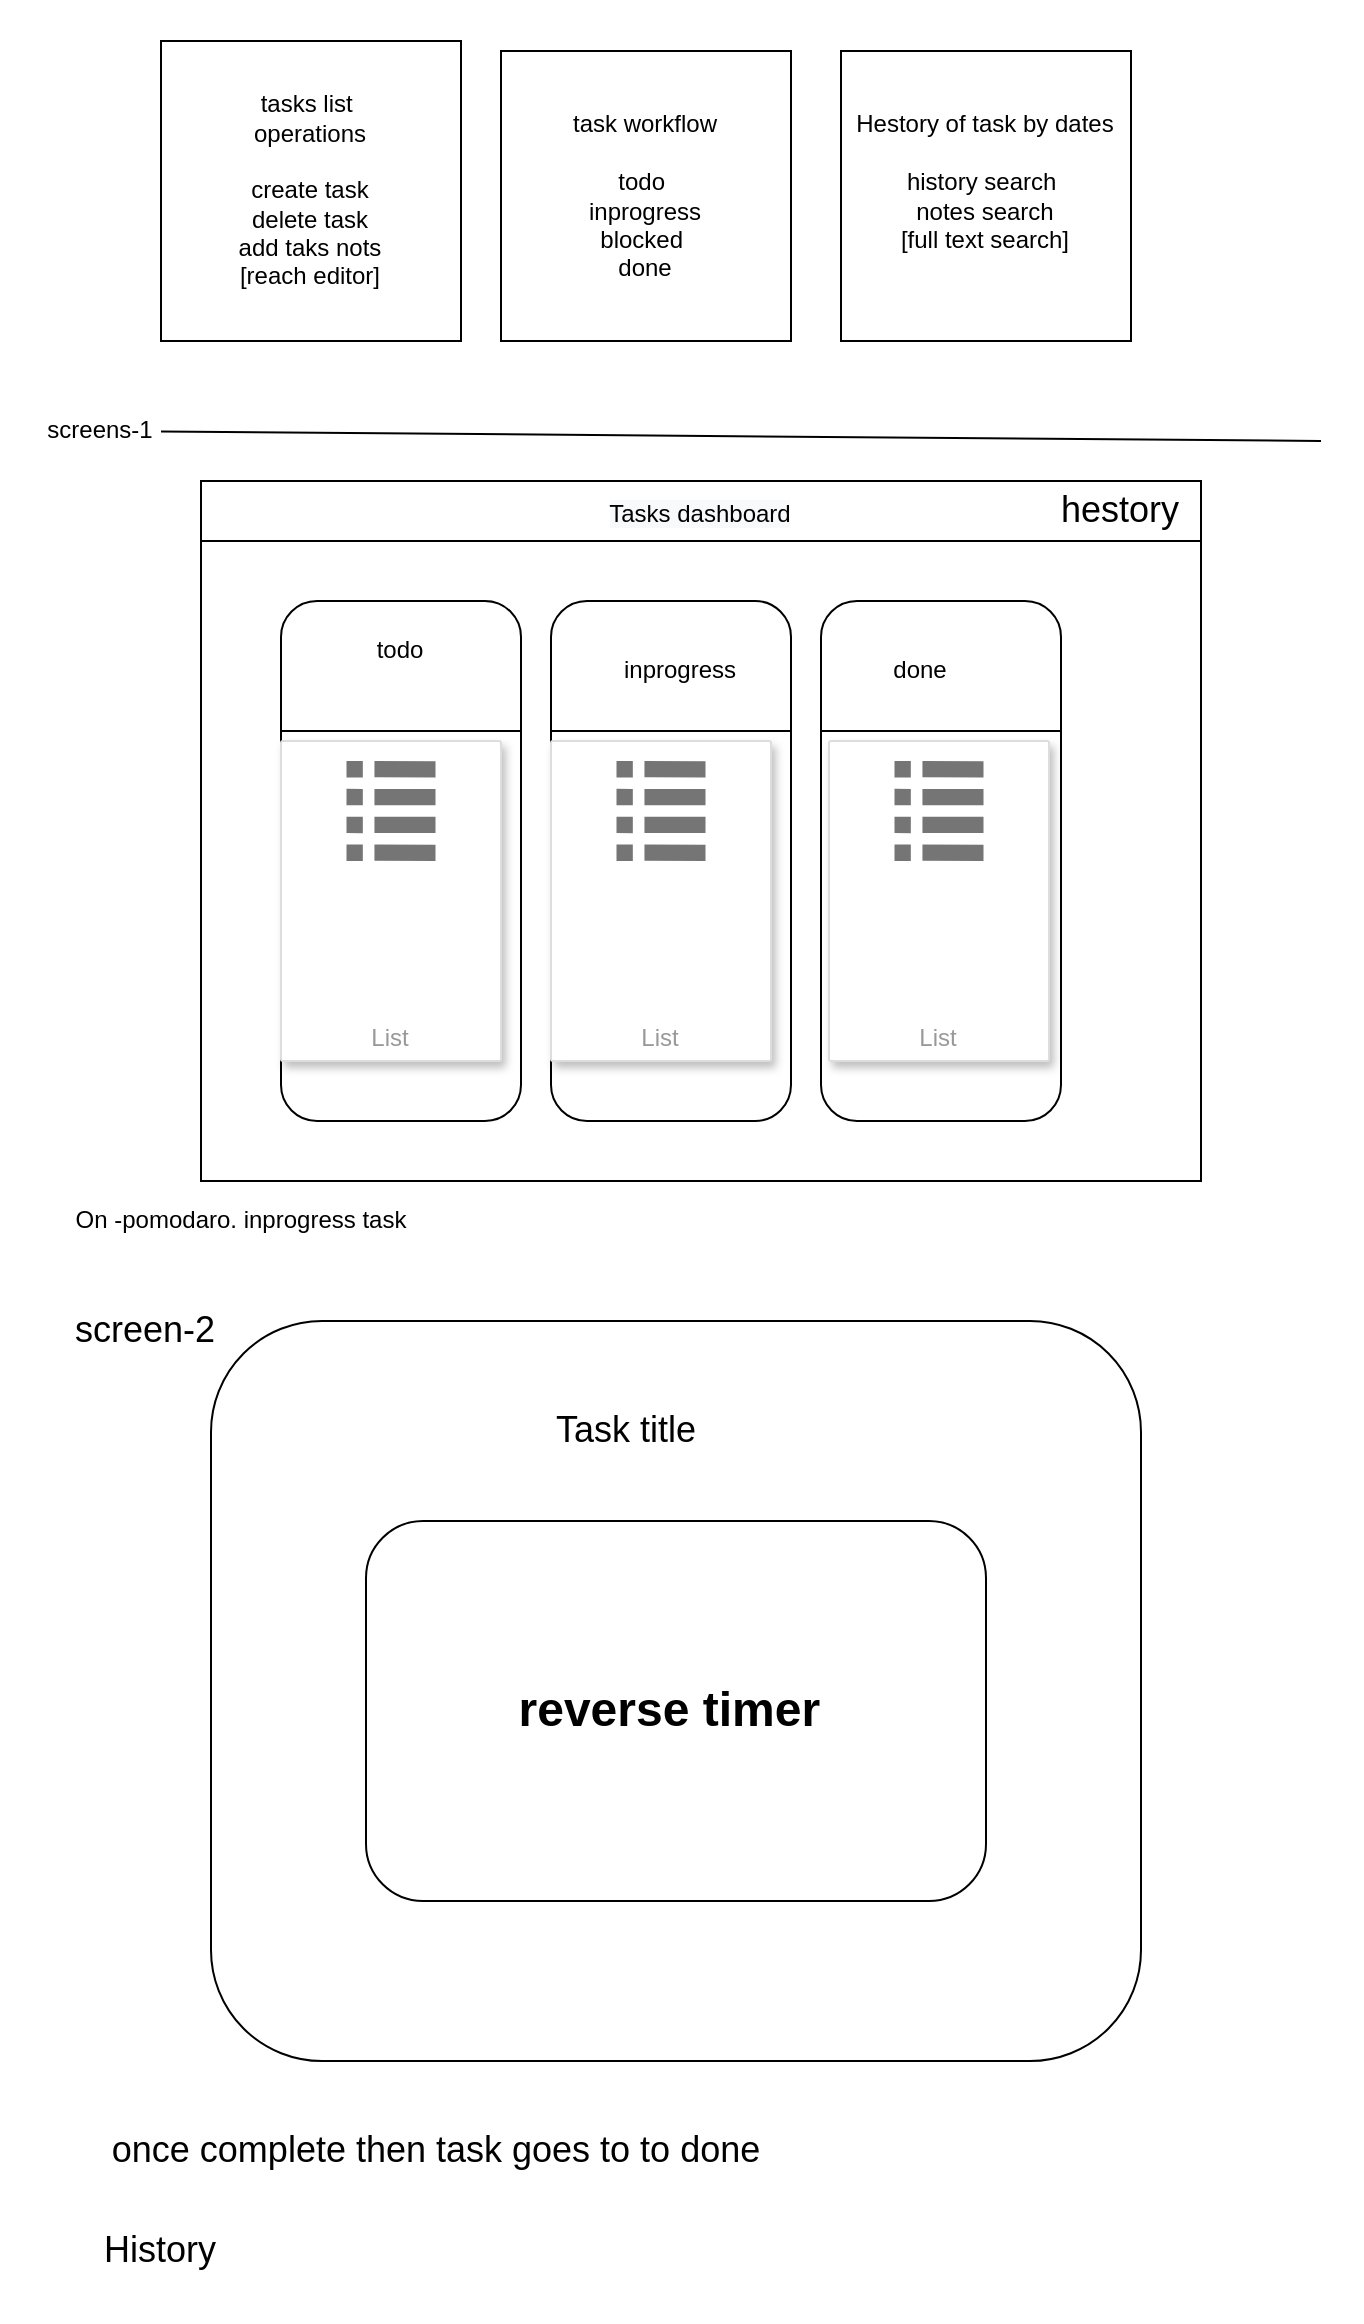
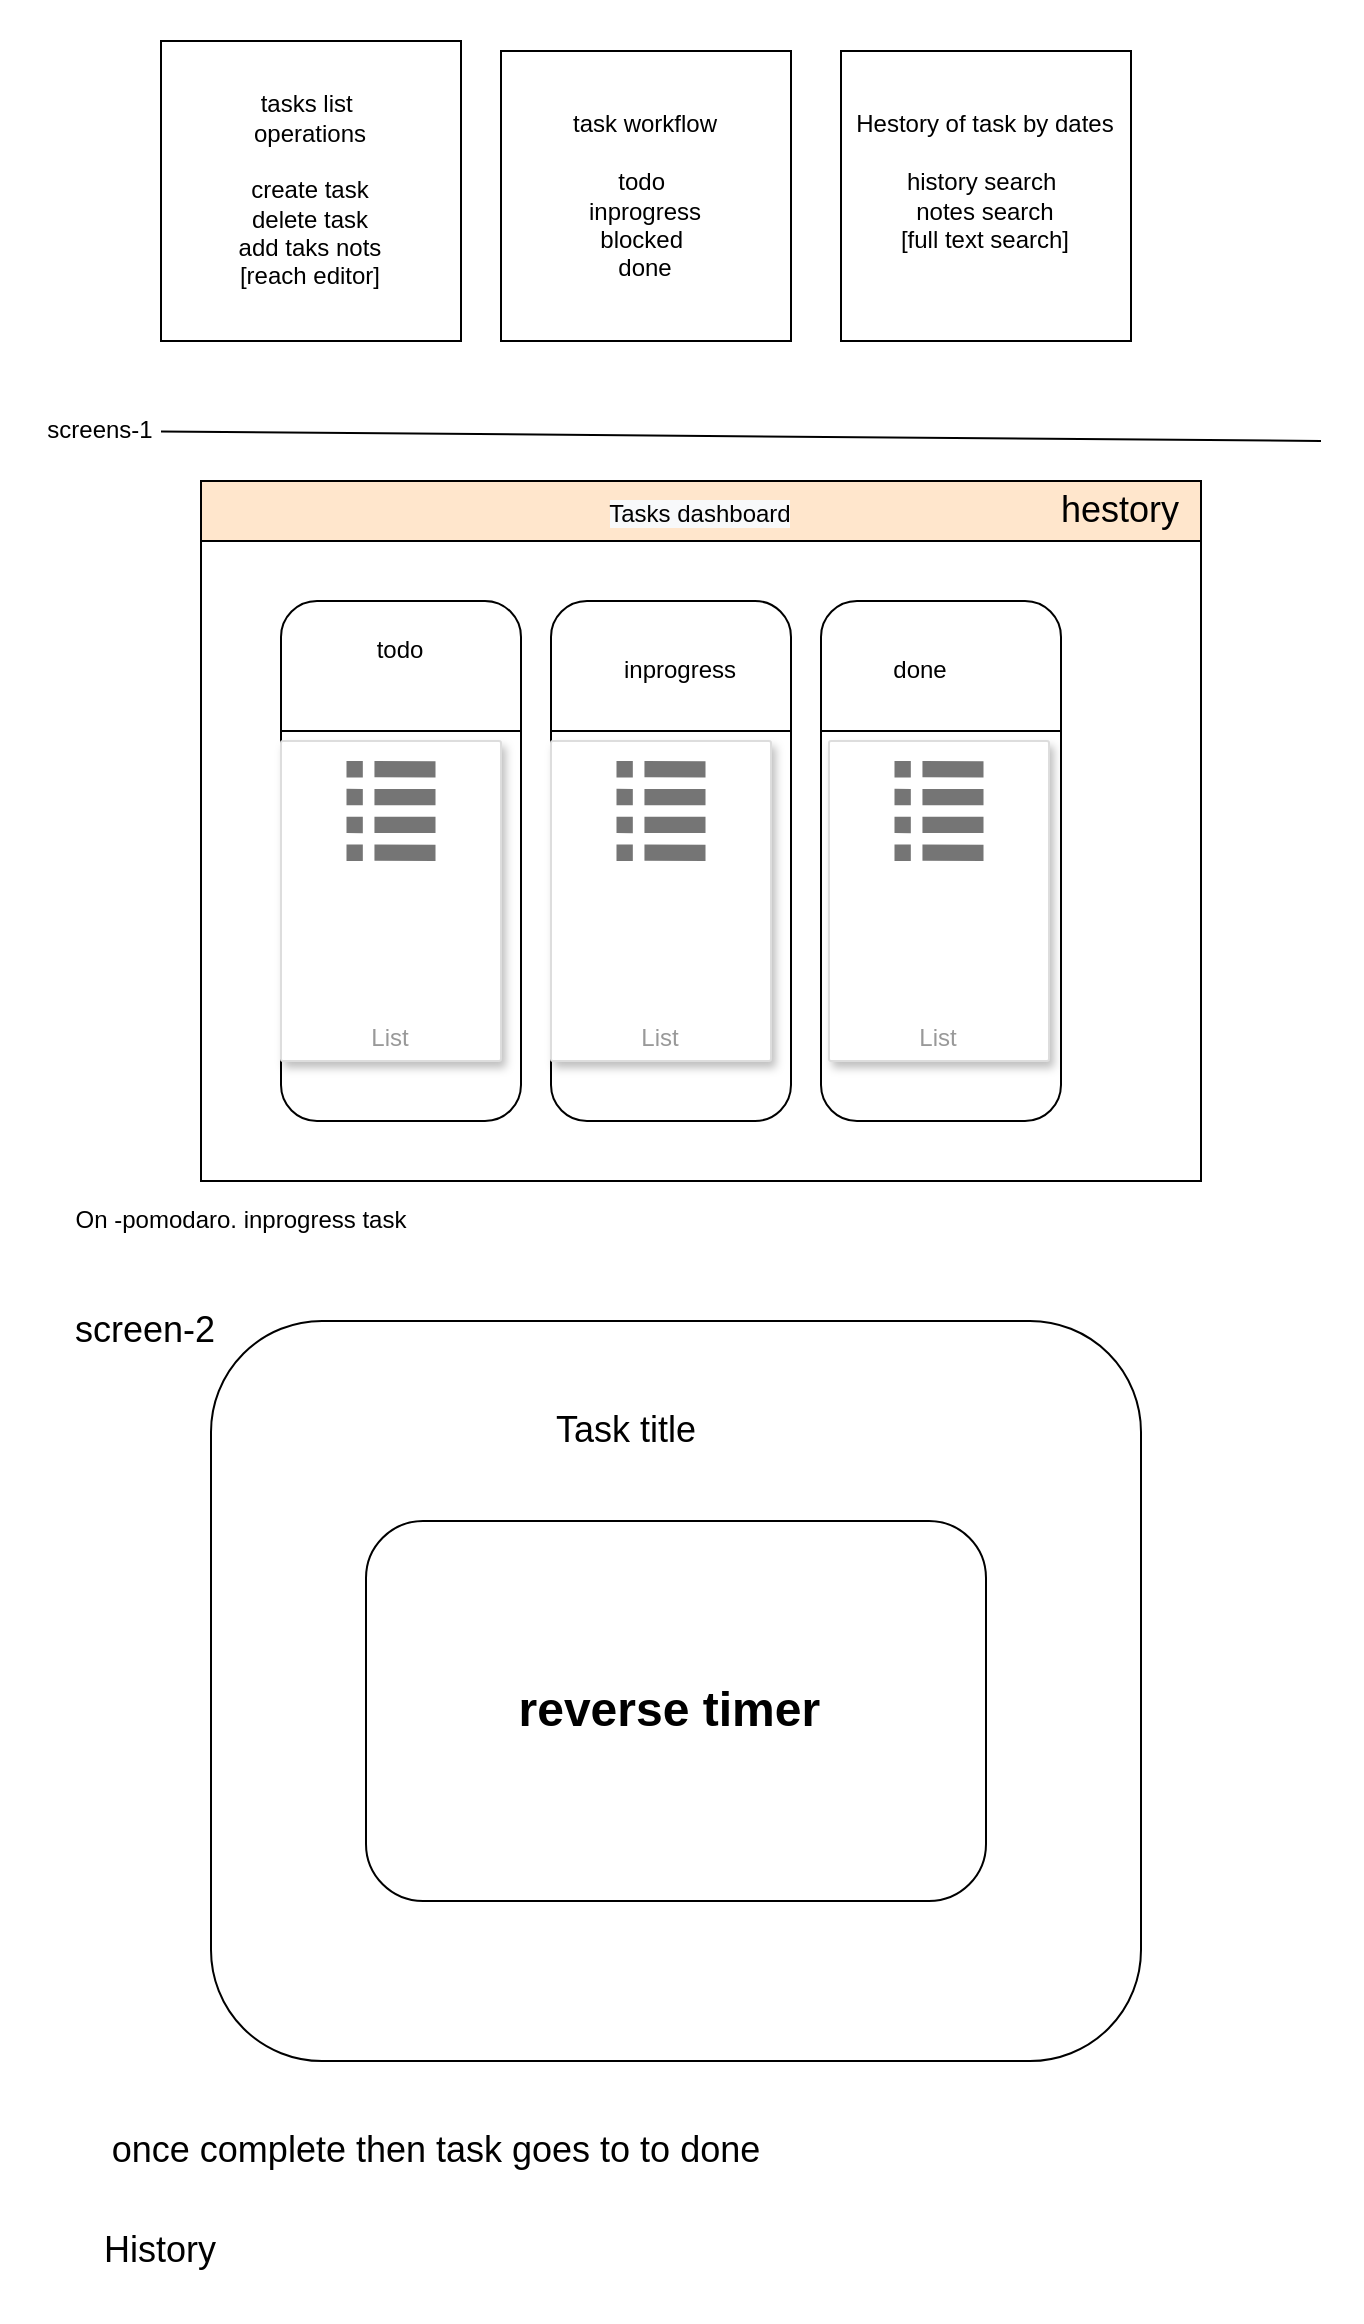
(701, 511) -> (701, 511)
